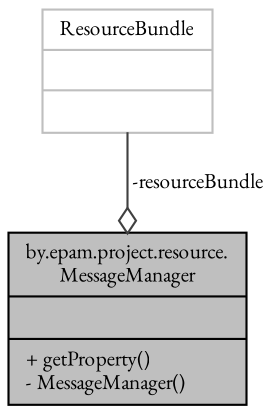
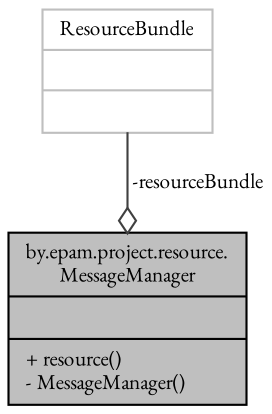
(88, 359) -> (74, 359)
